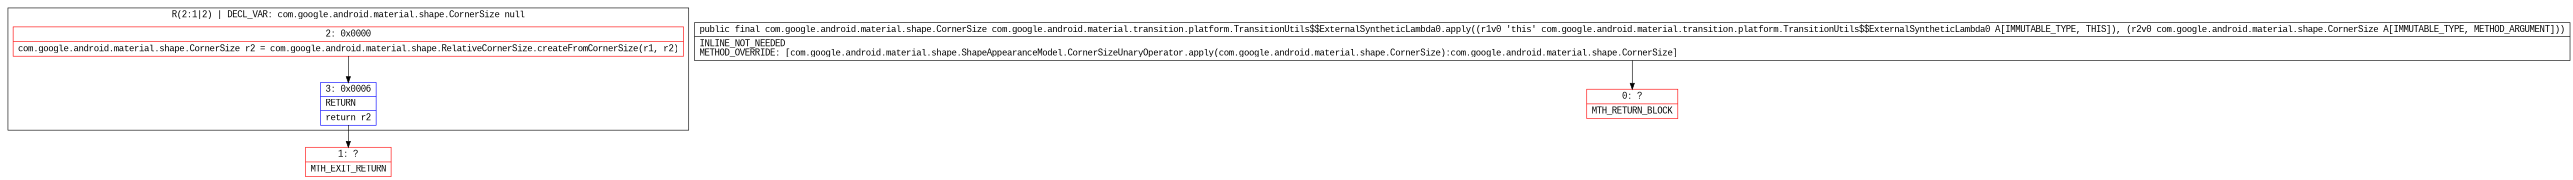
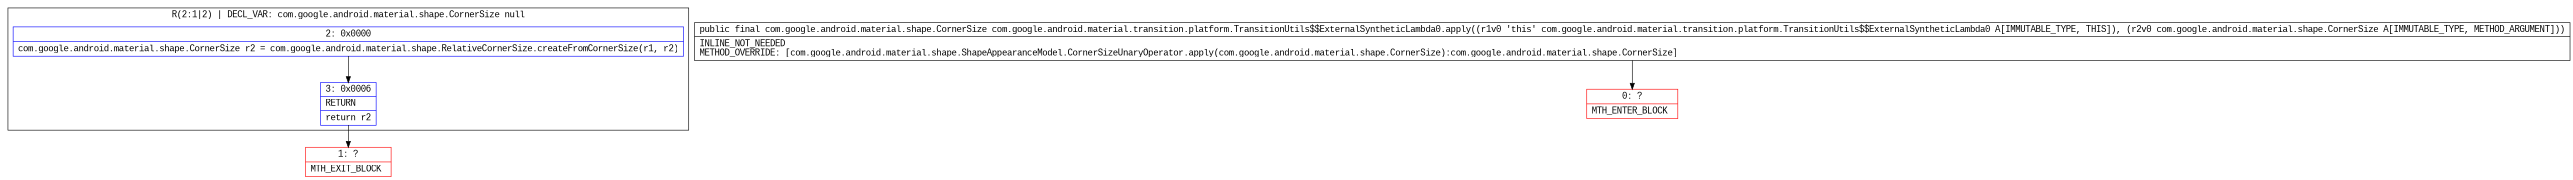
(348, 42) -> (348, 42)
(1632, 111) -> (1630, 111)
(348, 169) -> (346, 169)
